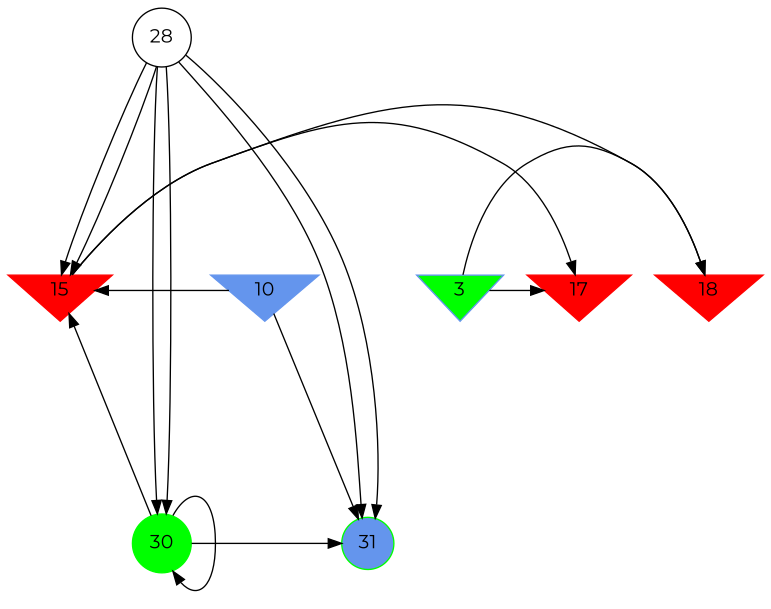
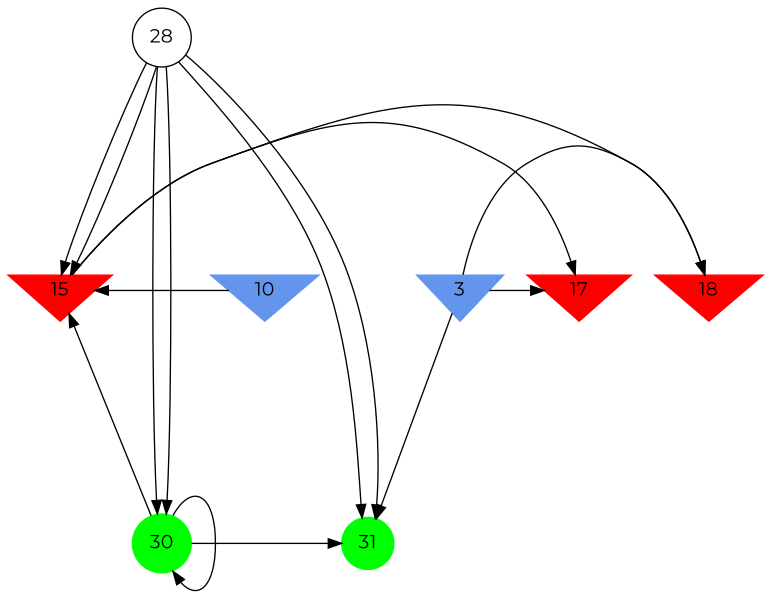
(460, 290) -> (460, 290)
(313, 410) -> (417, 410)
(368, 543) -> (368, 543)
